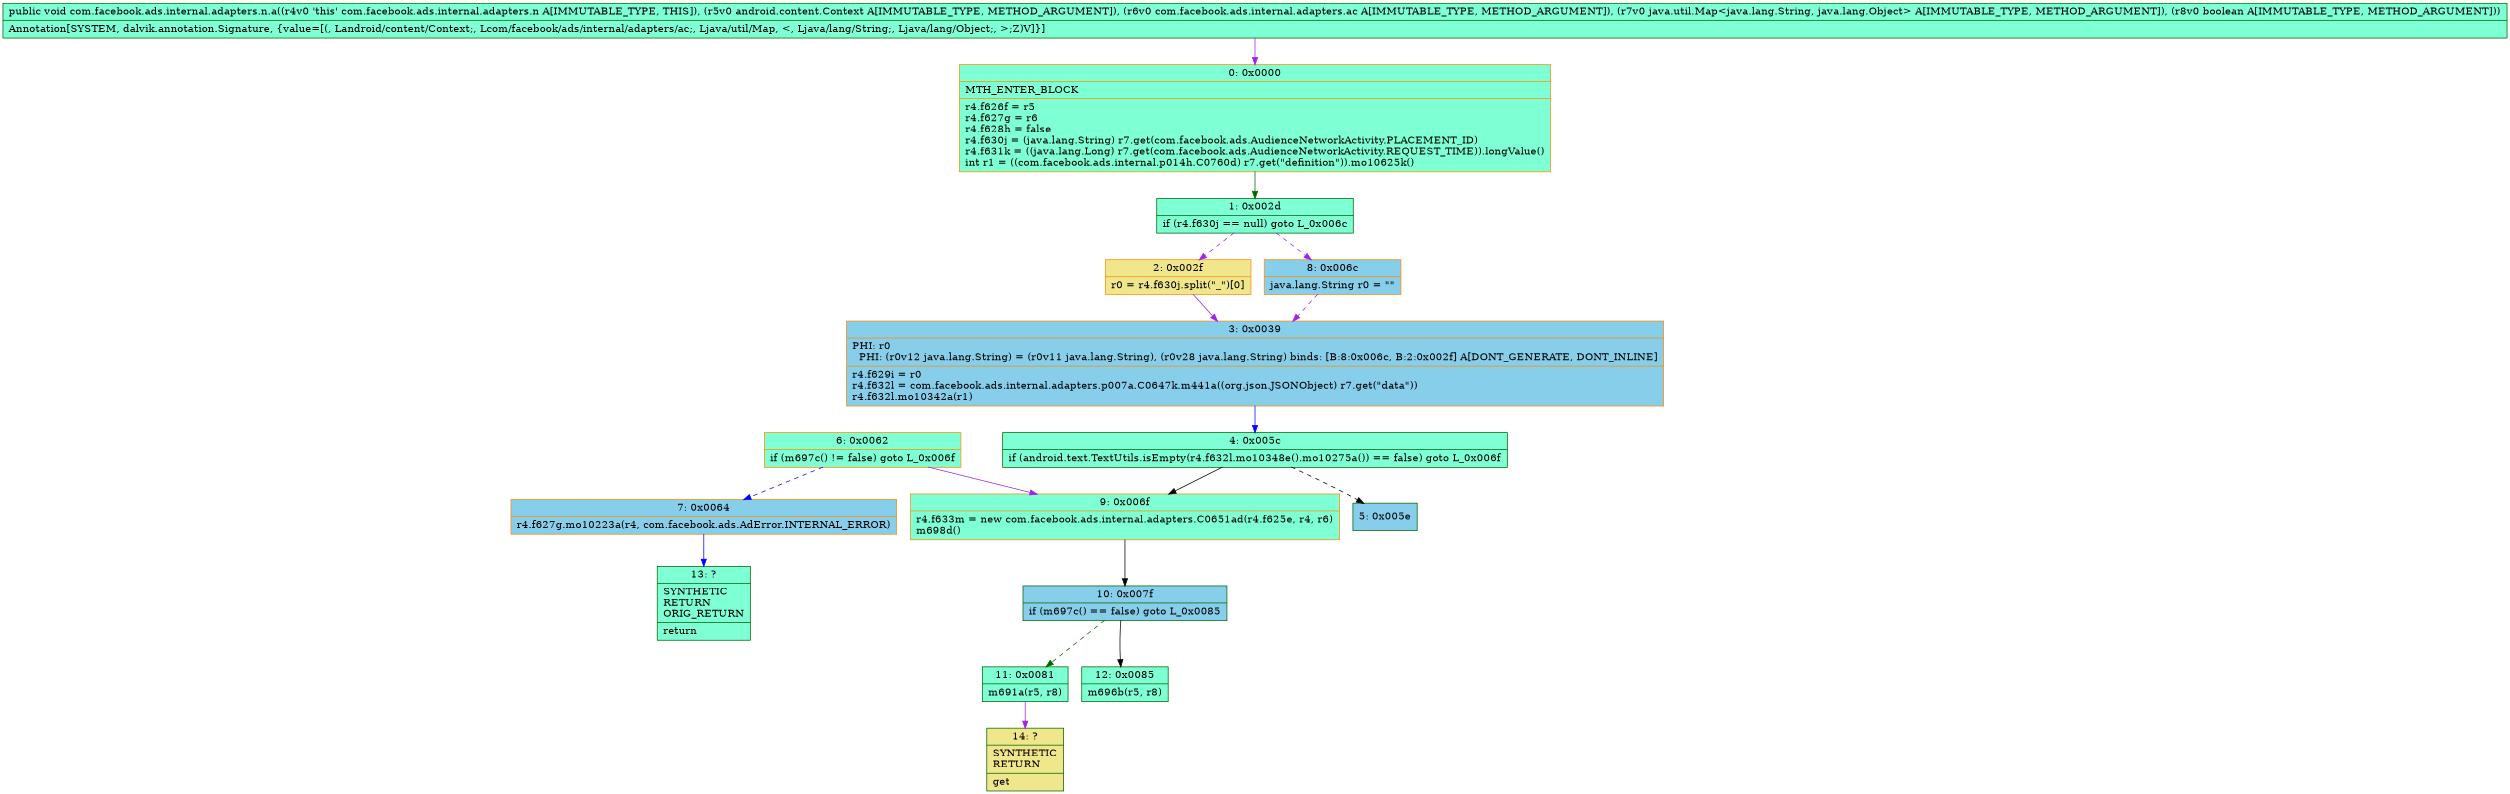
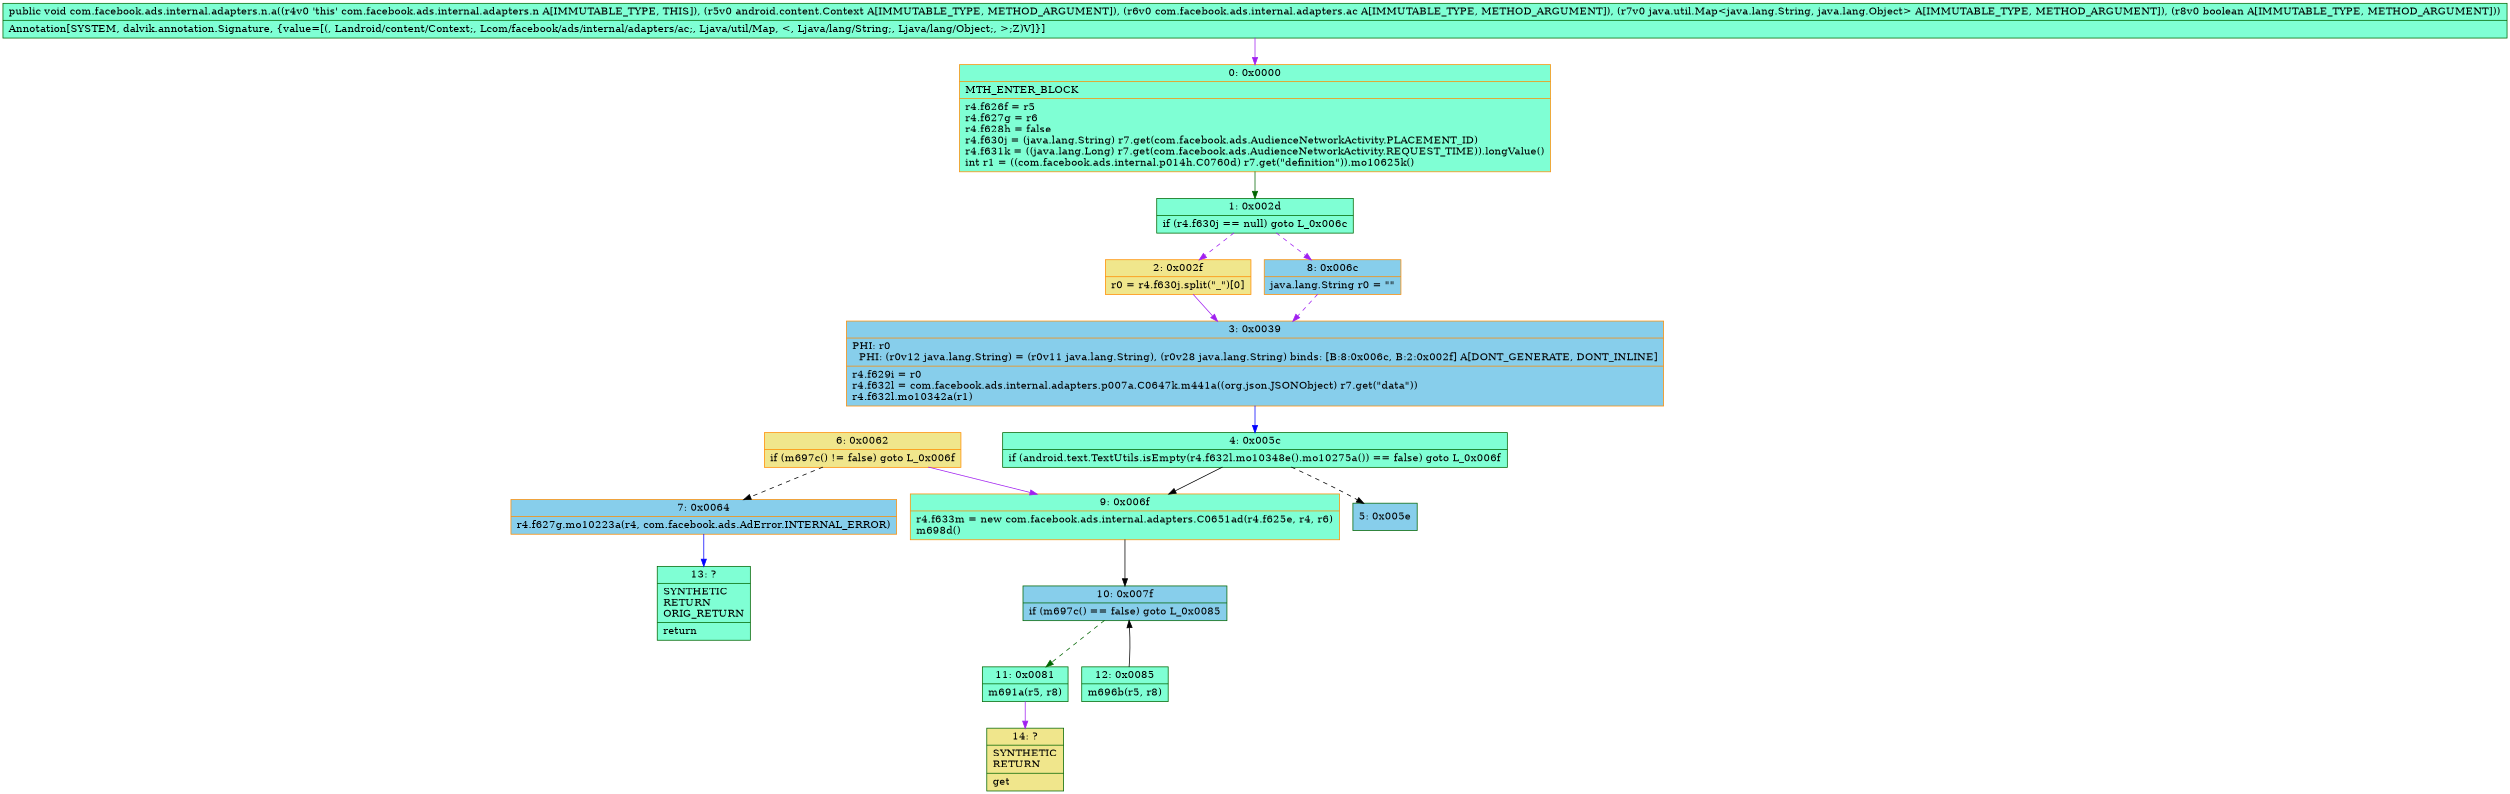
(863, 450) -> (863, 450)
(787, 482) -> (787, 482)
(1120, 640) -> (1130, 647)
